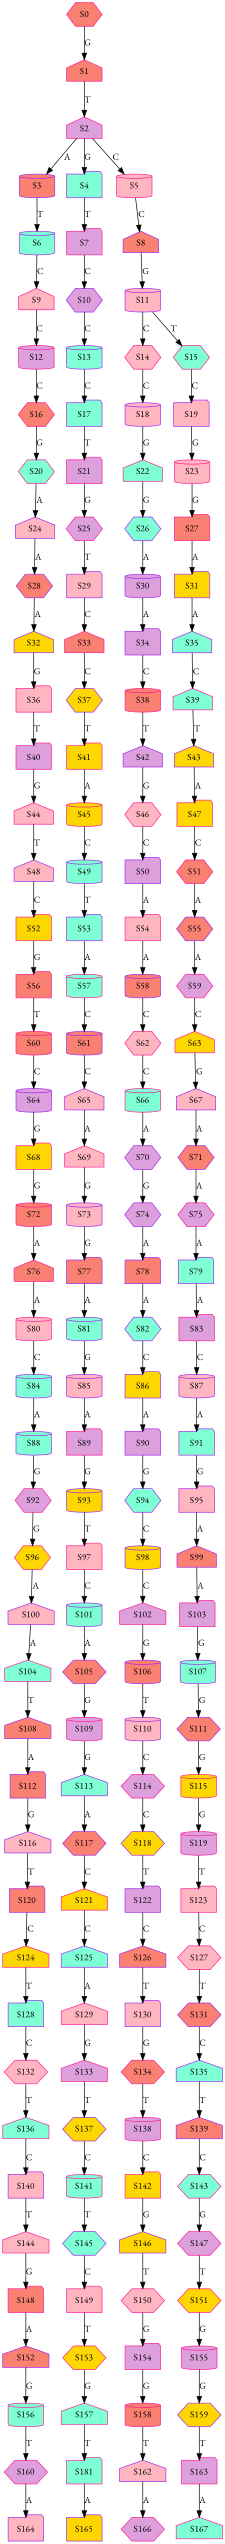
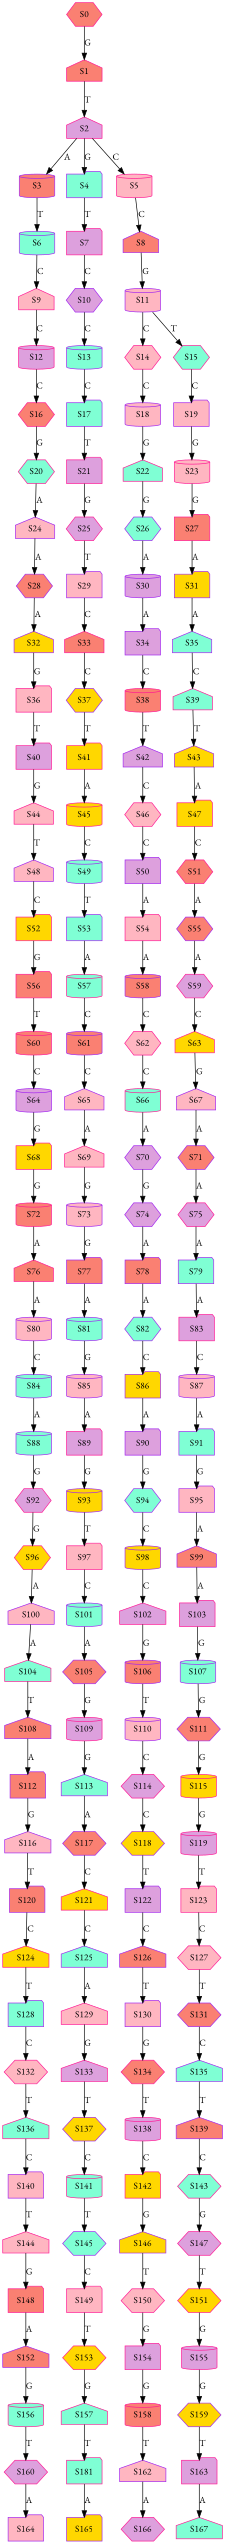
(146, 786) -> (146, 786)
(34, 1329) -> (34, 1329)
